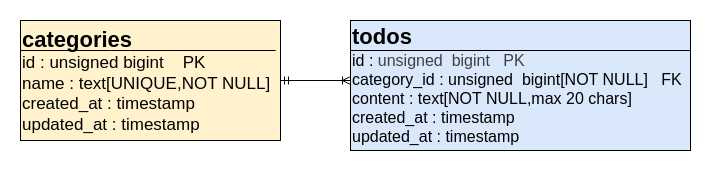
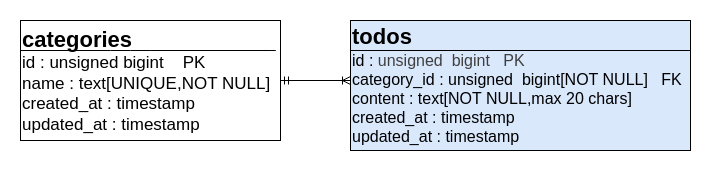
(151, 81) -> (151, 81)
